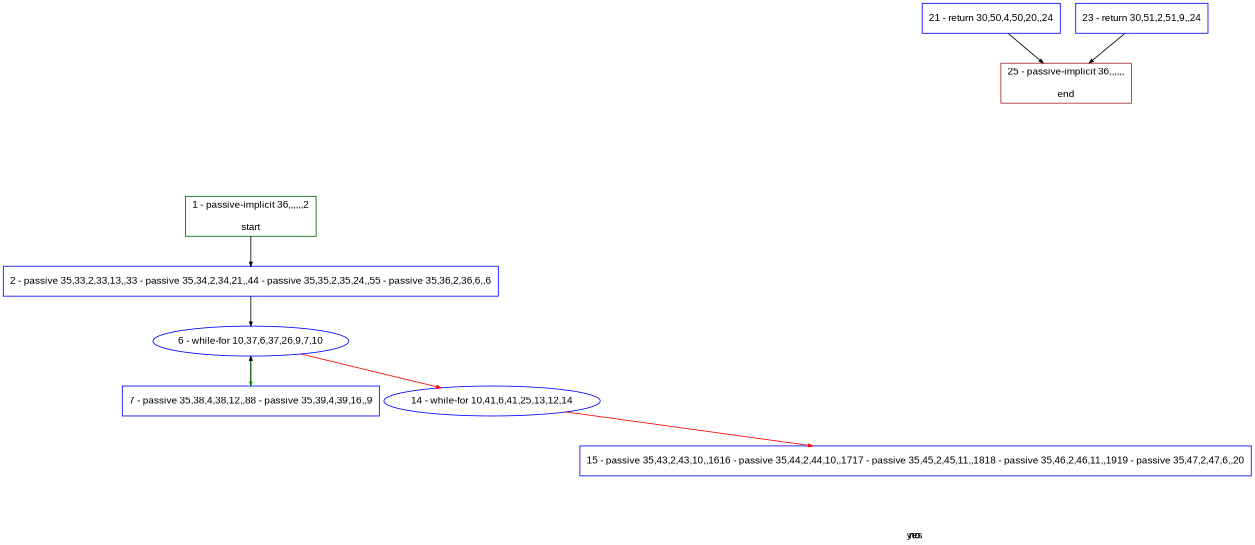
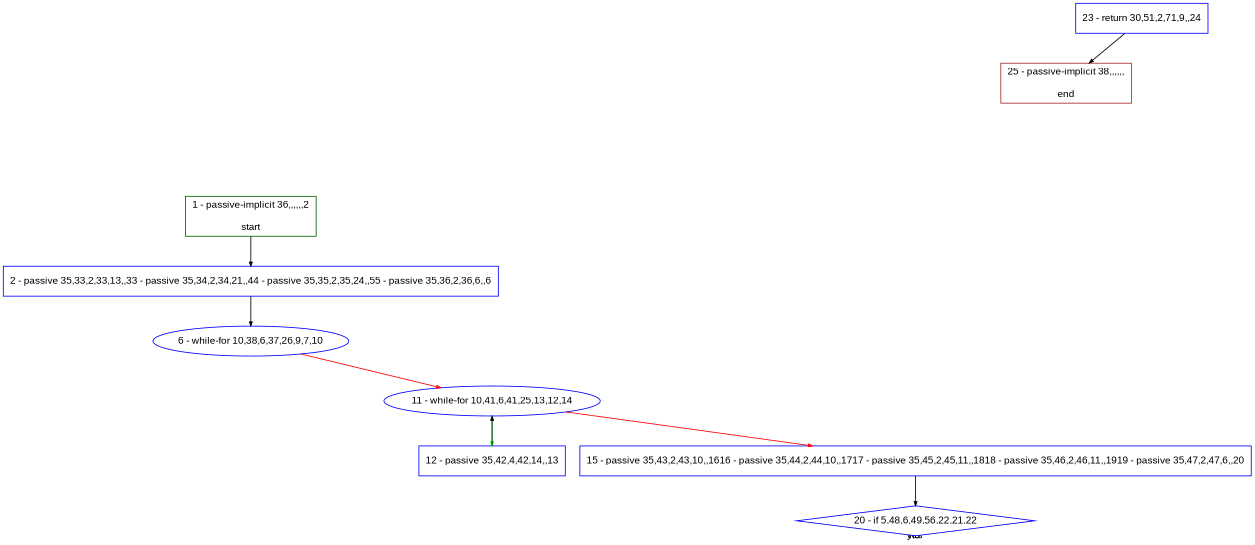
(991, 18) -> none
(1142, 18) -> (1142, 18)
(1066, 83) -> (1066, 83)
(251, 341) -> (251, 341)
(251, 401) -> none
(492, 401) -> (492, 401)
none -> (492, 461)
none -> (916, 521)
